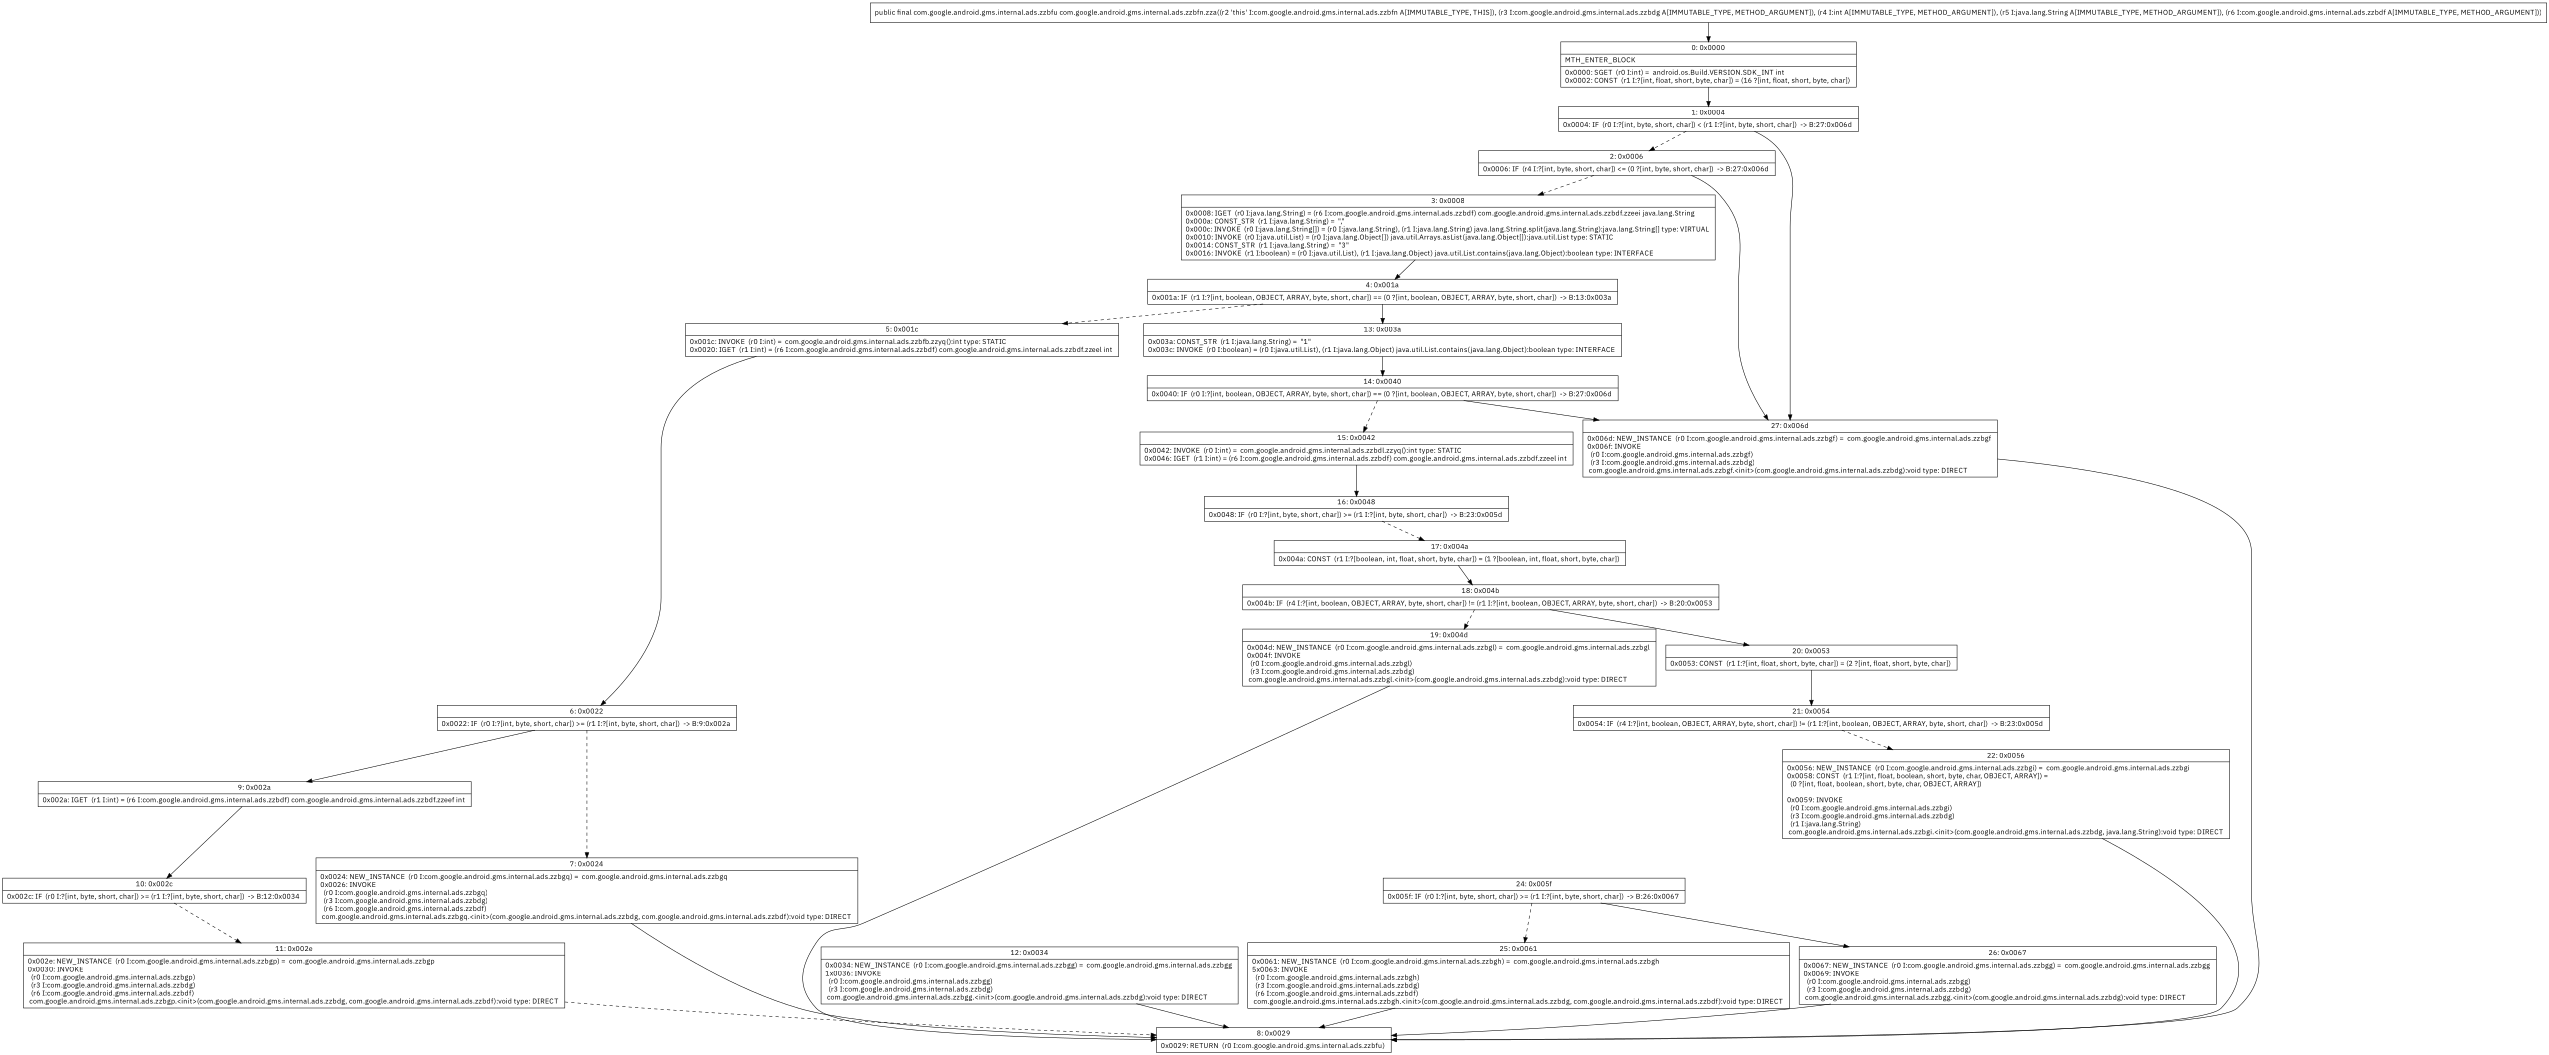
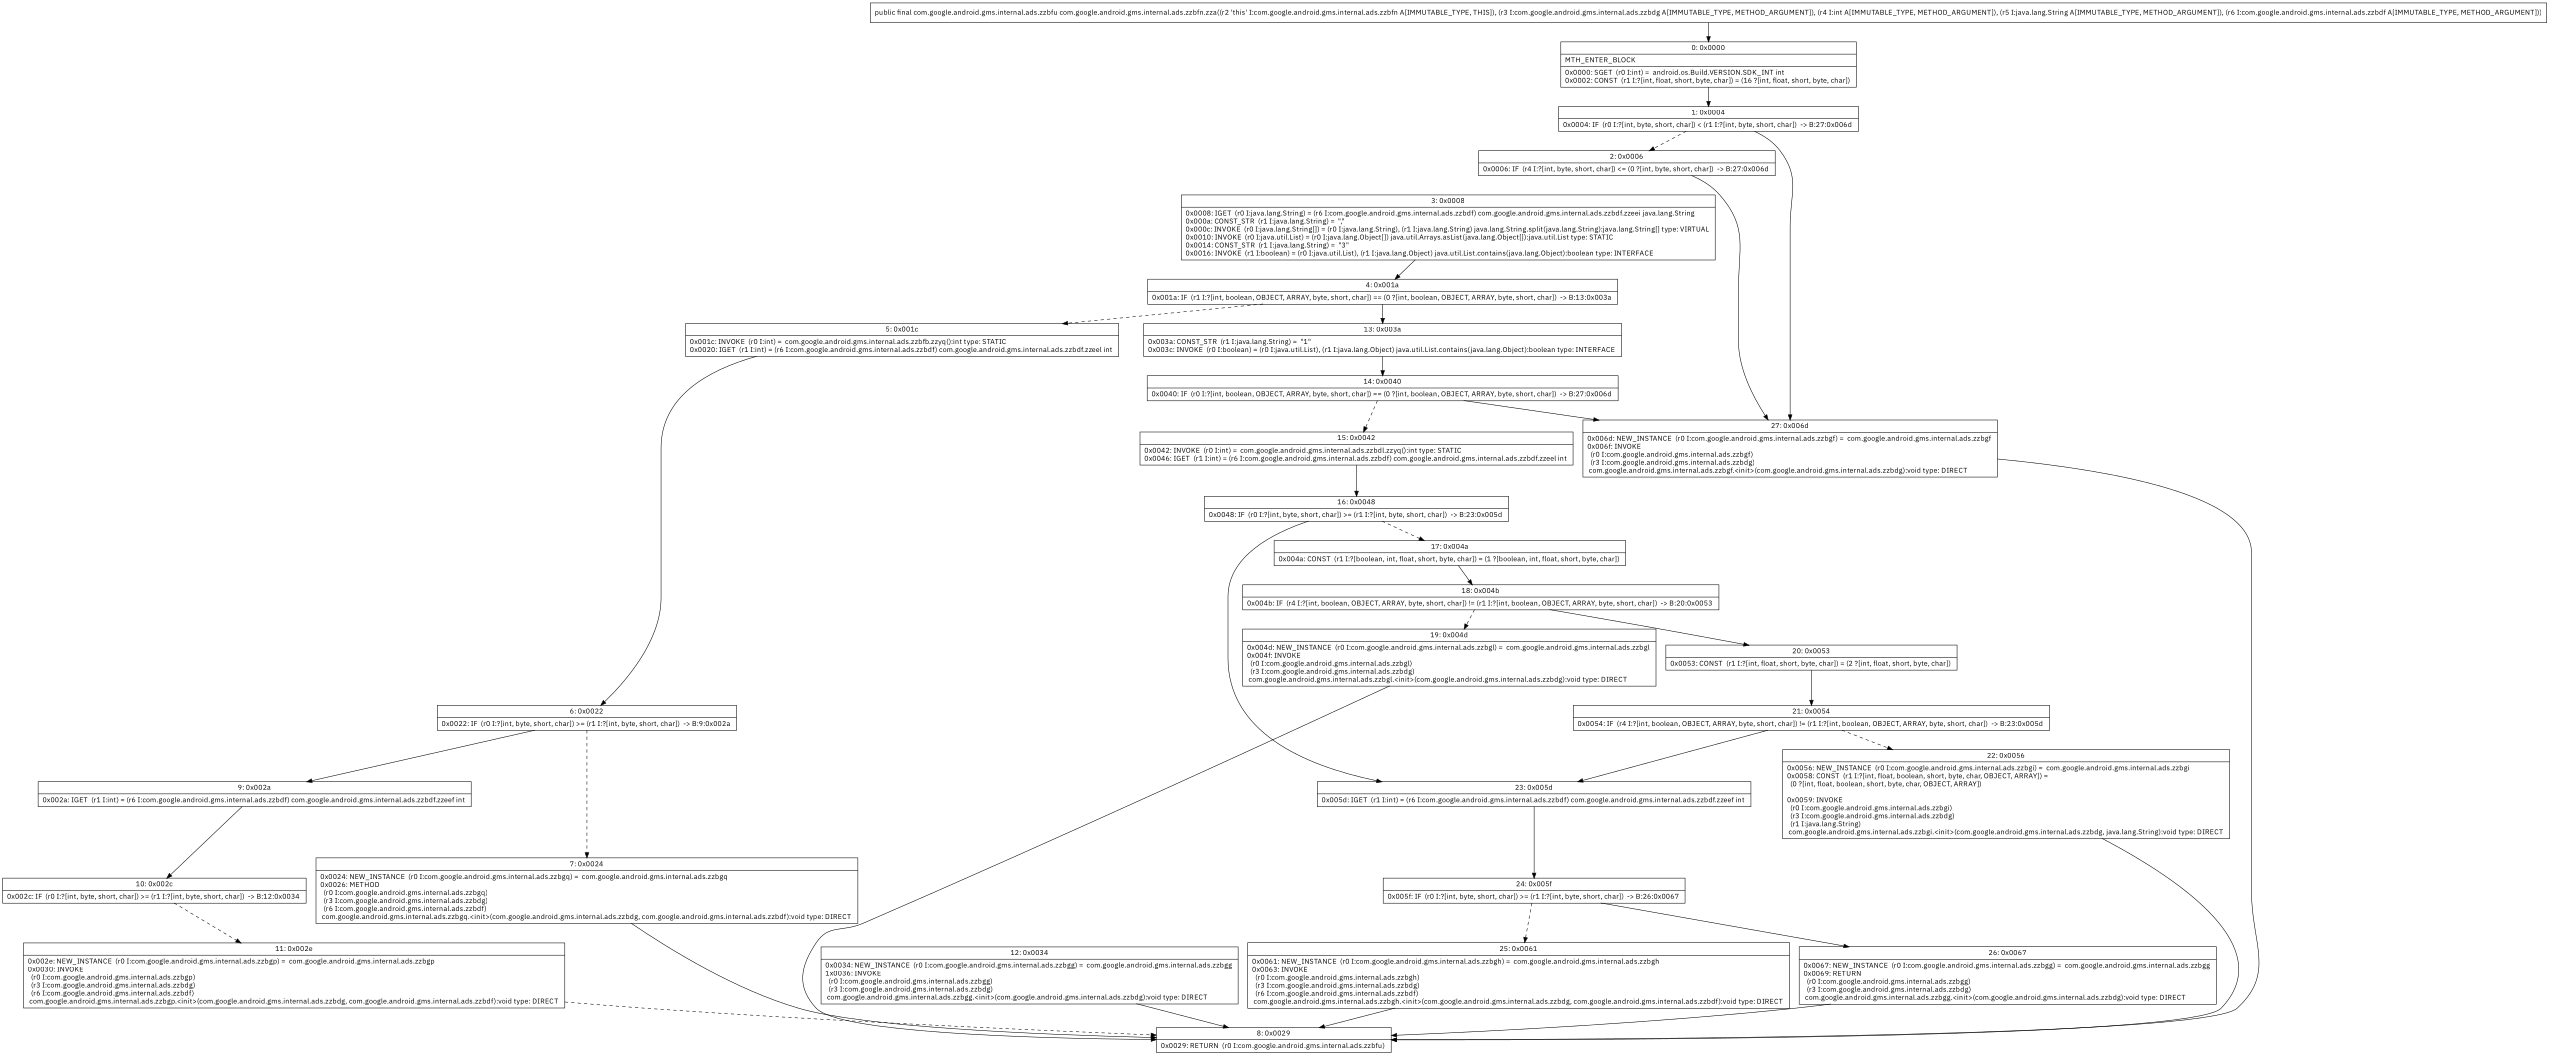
(1568, 184) -> none
none -> (1534, 794)
(350, 885) -> (352, 885)
(1282, 970) -> (1282, 970)
(1833, 974) -> (1834, 974)
